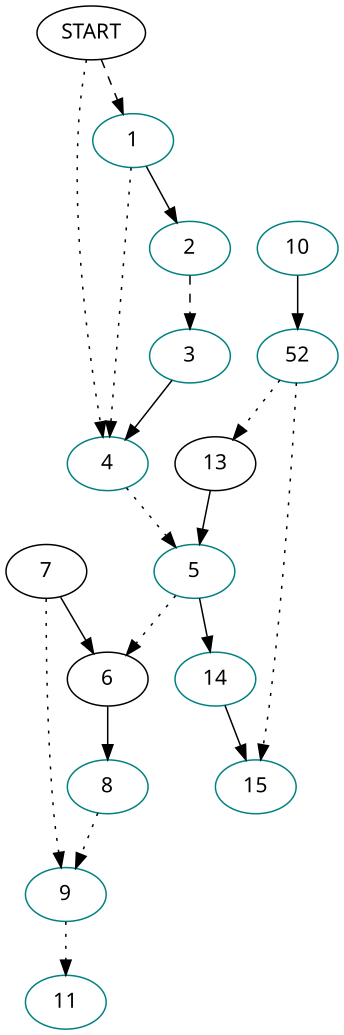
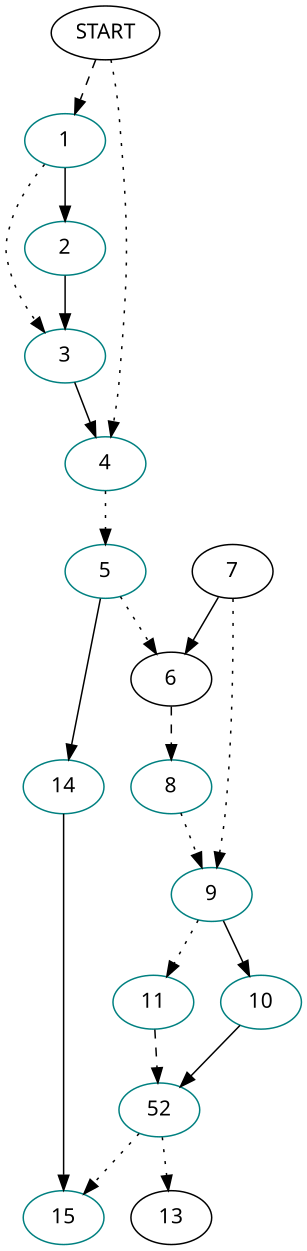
(121, 294) -> (7, 241)
(190, 295) -> (65, 295)
(206, 510) -> none
(108, 726) -> (171, 726)
none -> (233, 942)
none -> (156, 1049)
